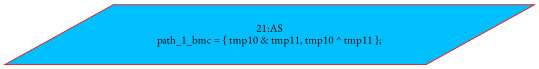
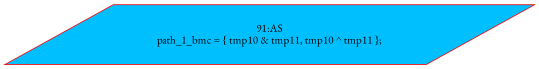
(270, 35) -> (270, 35)
